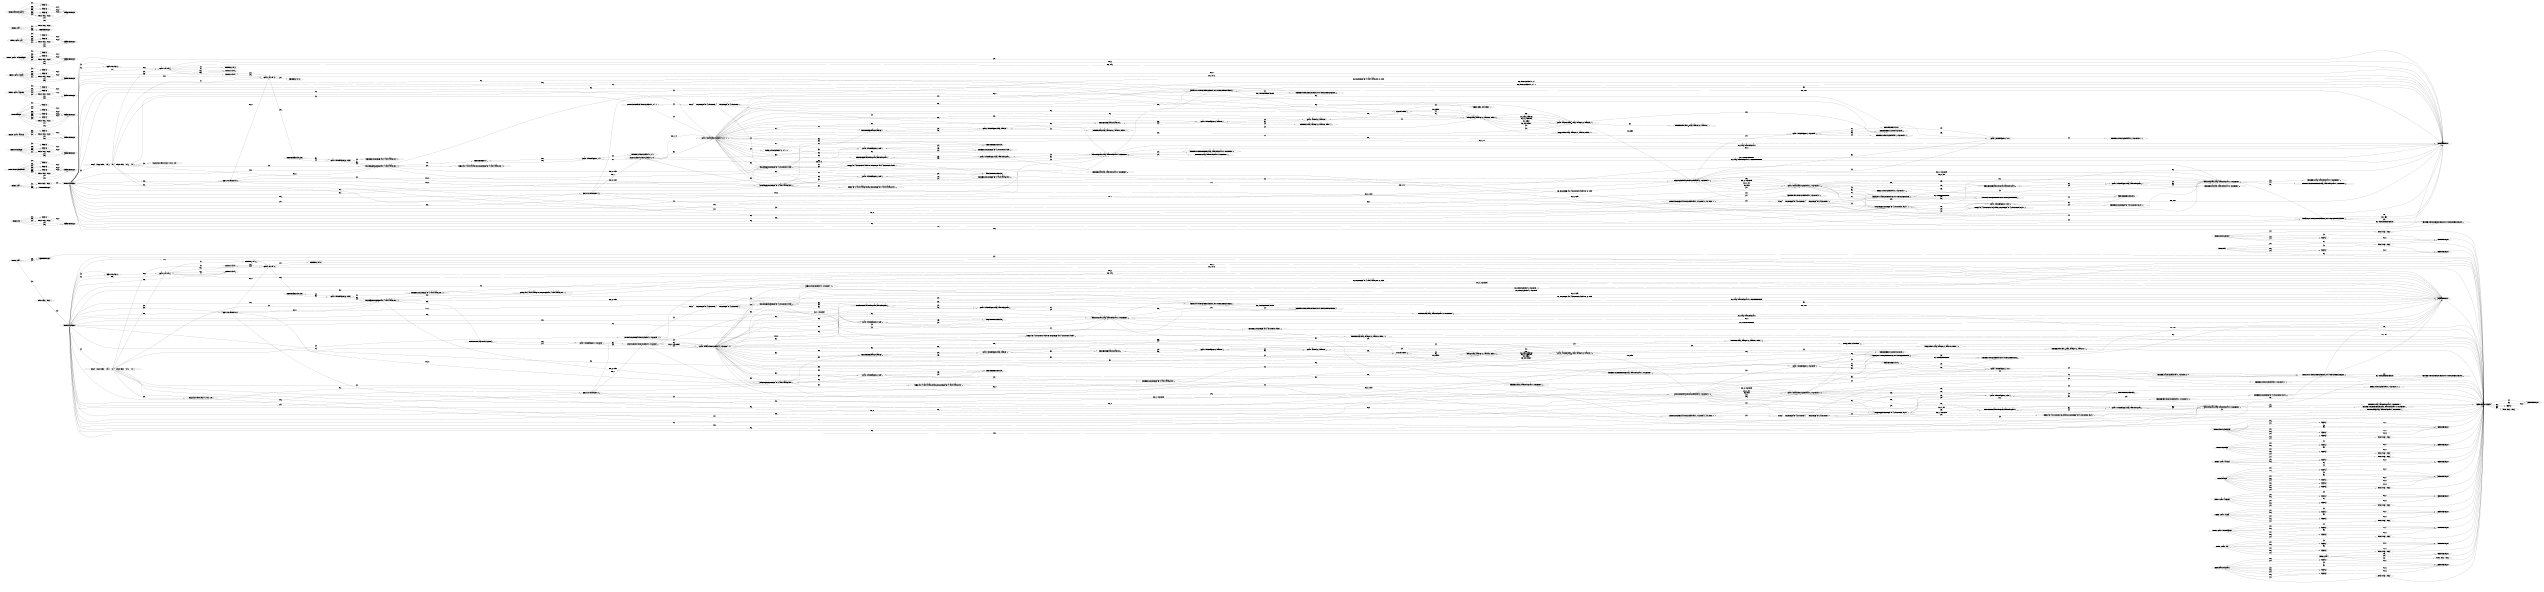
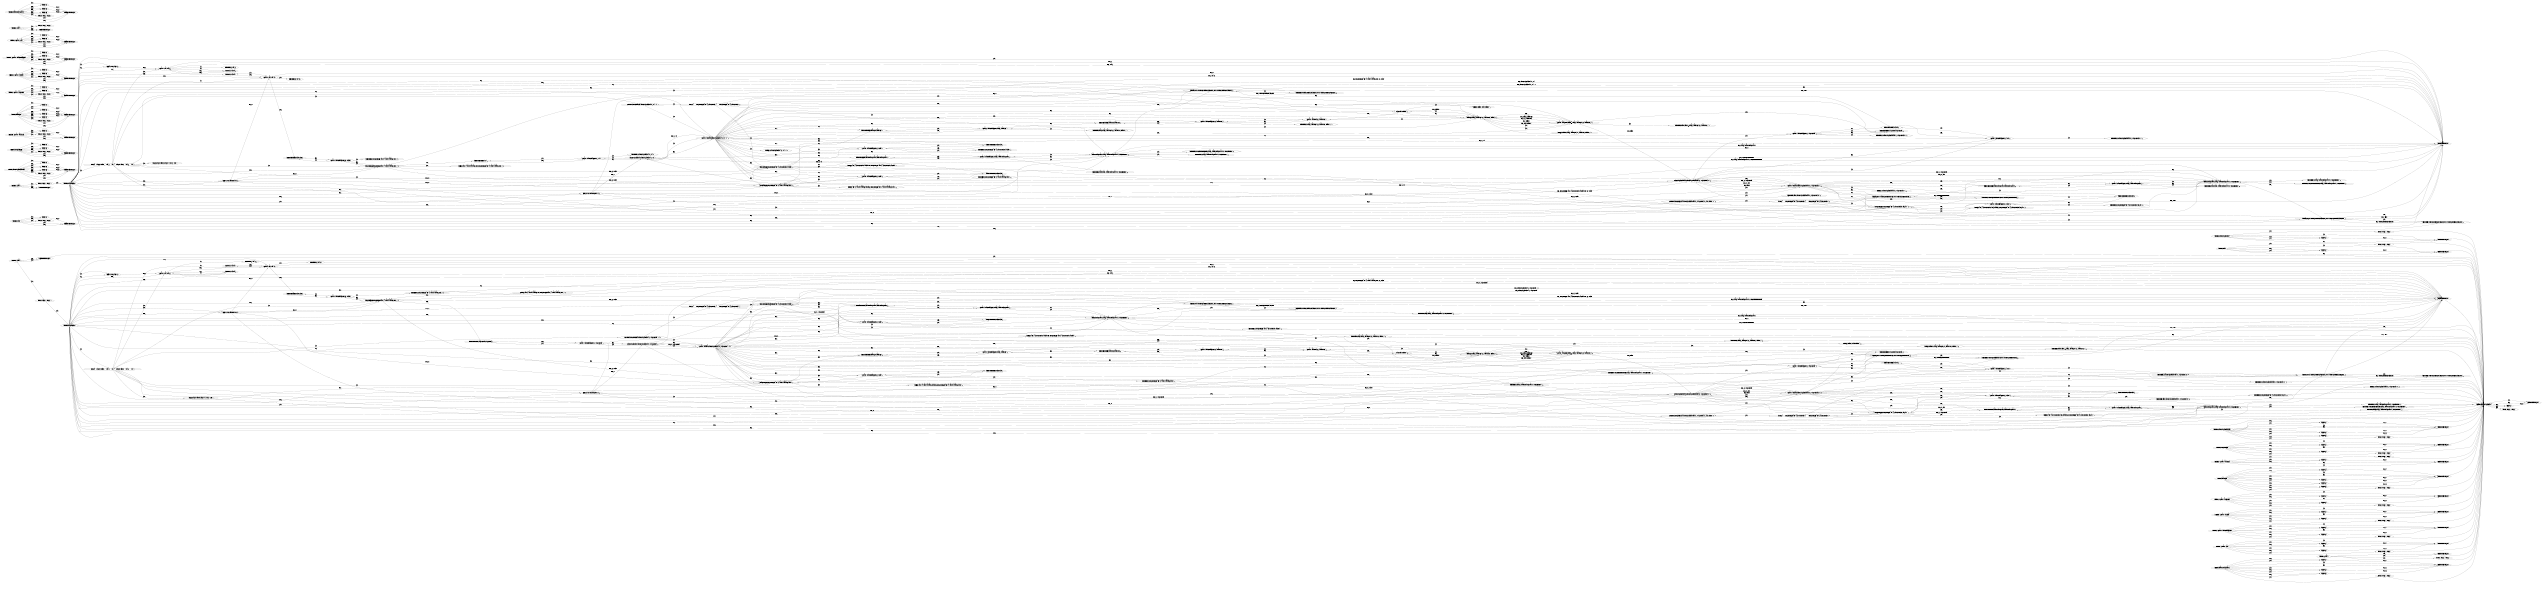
none -> (671, 149)
none -> (615, 158)
(543, 159) -> (543, 159)
(819, 286) -> none
